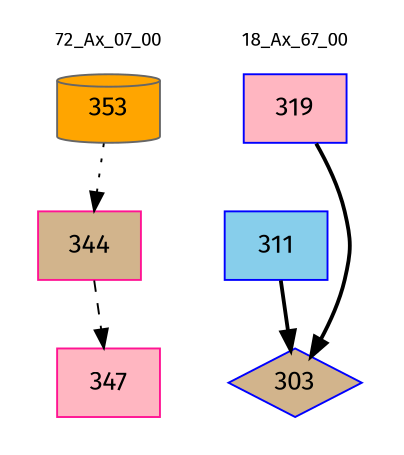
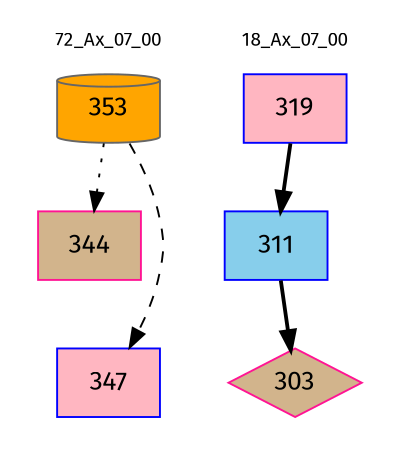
(295, 41) -> (295, 41)
(350, 241) -> (287, 168)
(98, 305) -> (163, 236)
(109, 383) -> (109, 383)
(295, 383) -> (295, 383)
